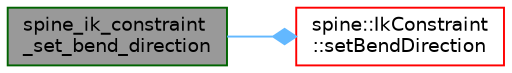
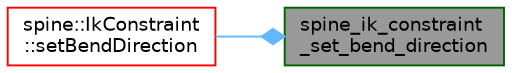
(250, 37) -> (238, 37)
